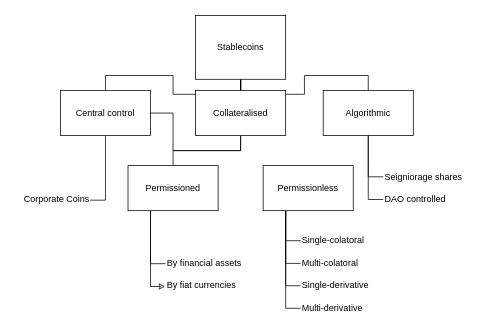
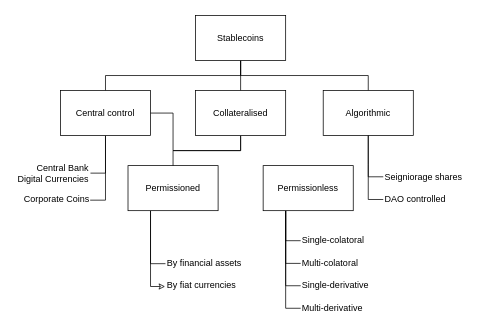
(240, 47) -> (240, 38)
none -> (53, 173)
none -> (97, 173)
